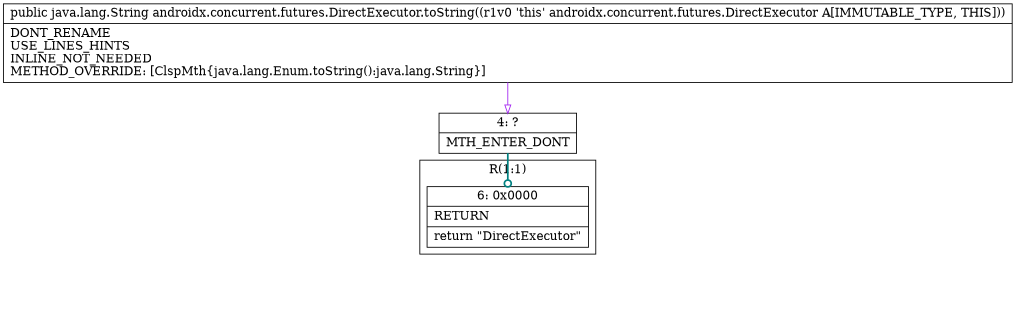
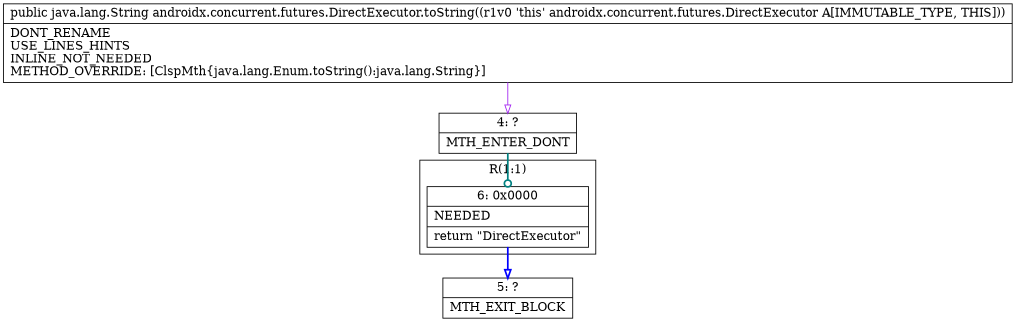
(462, 216) -> (463, 216)
none -> (508, 298)
